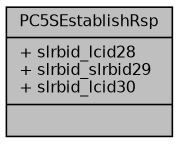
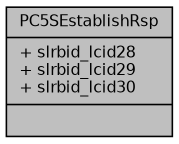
(85, 70) -> (77, 70)
